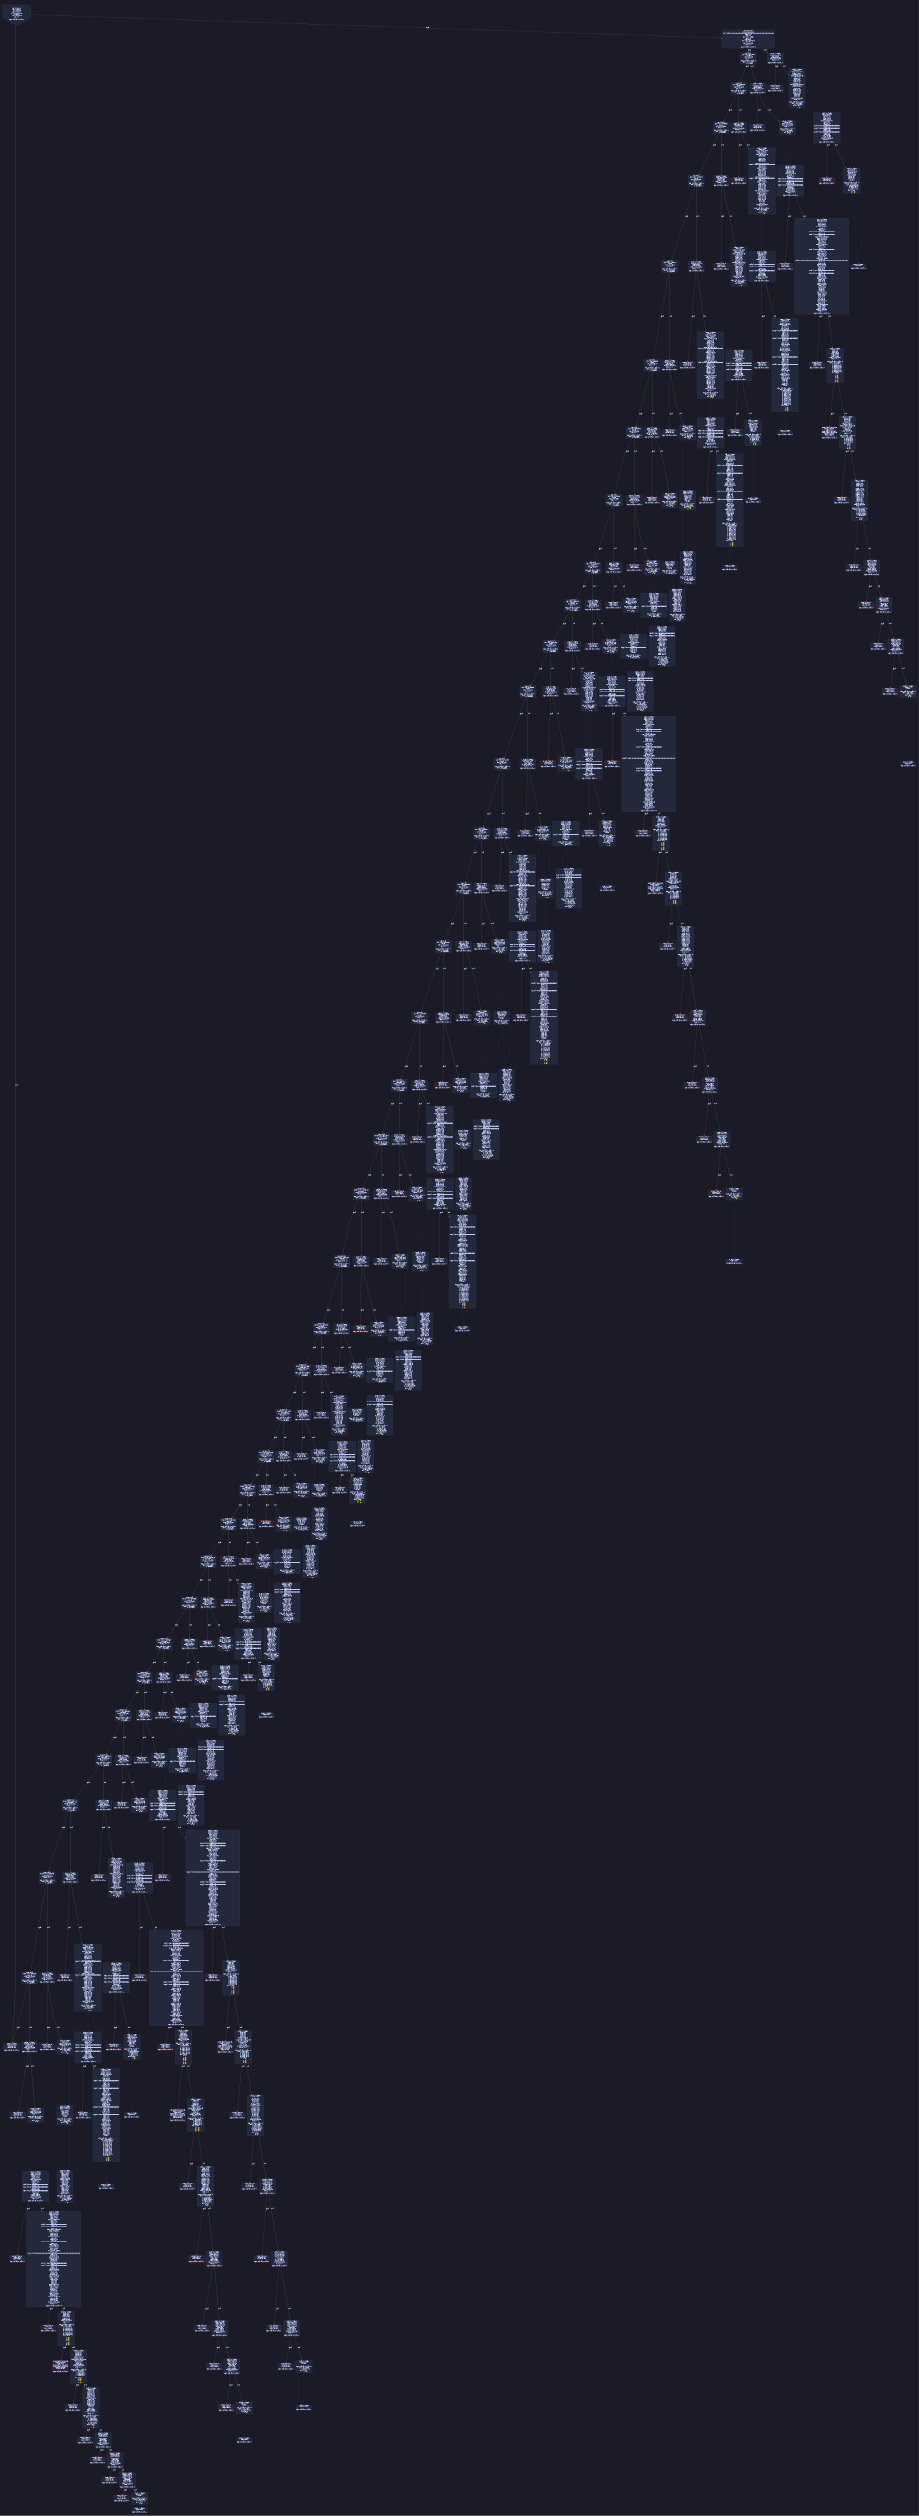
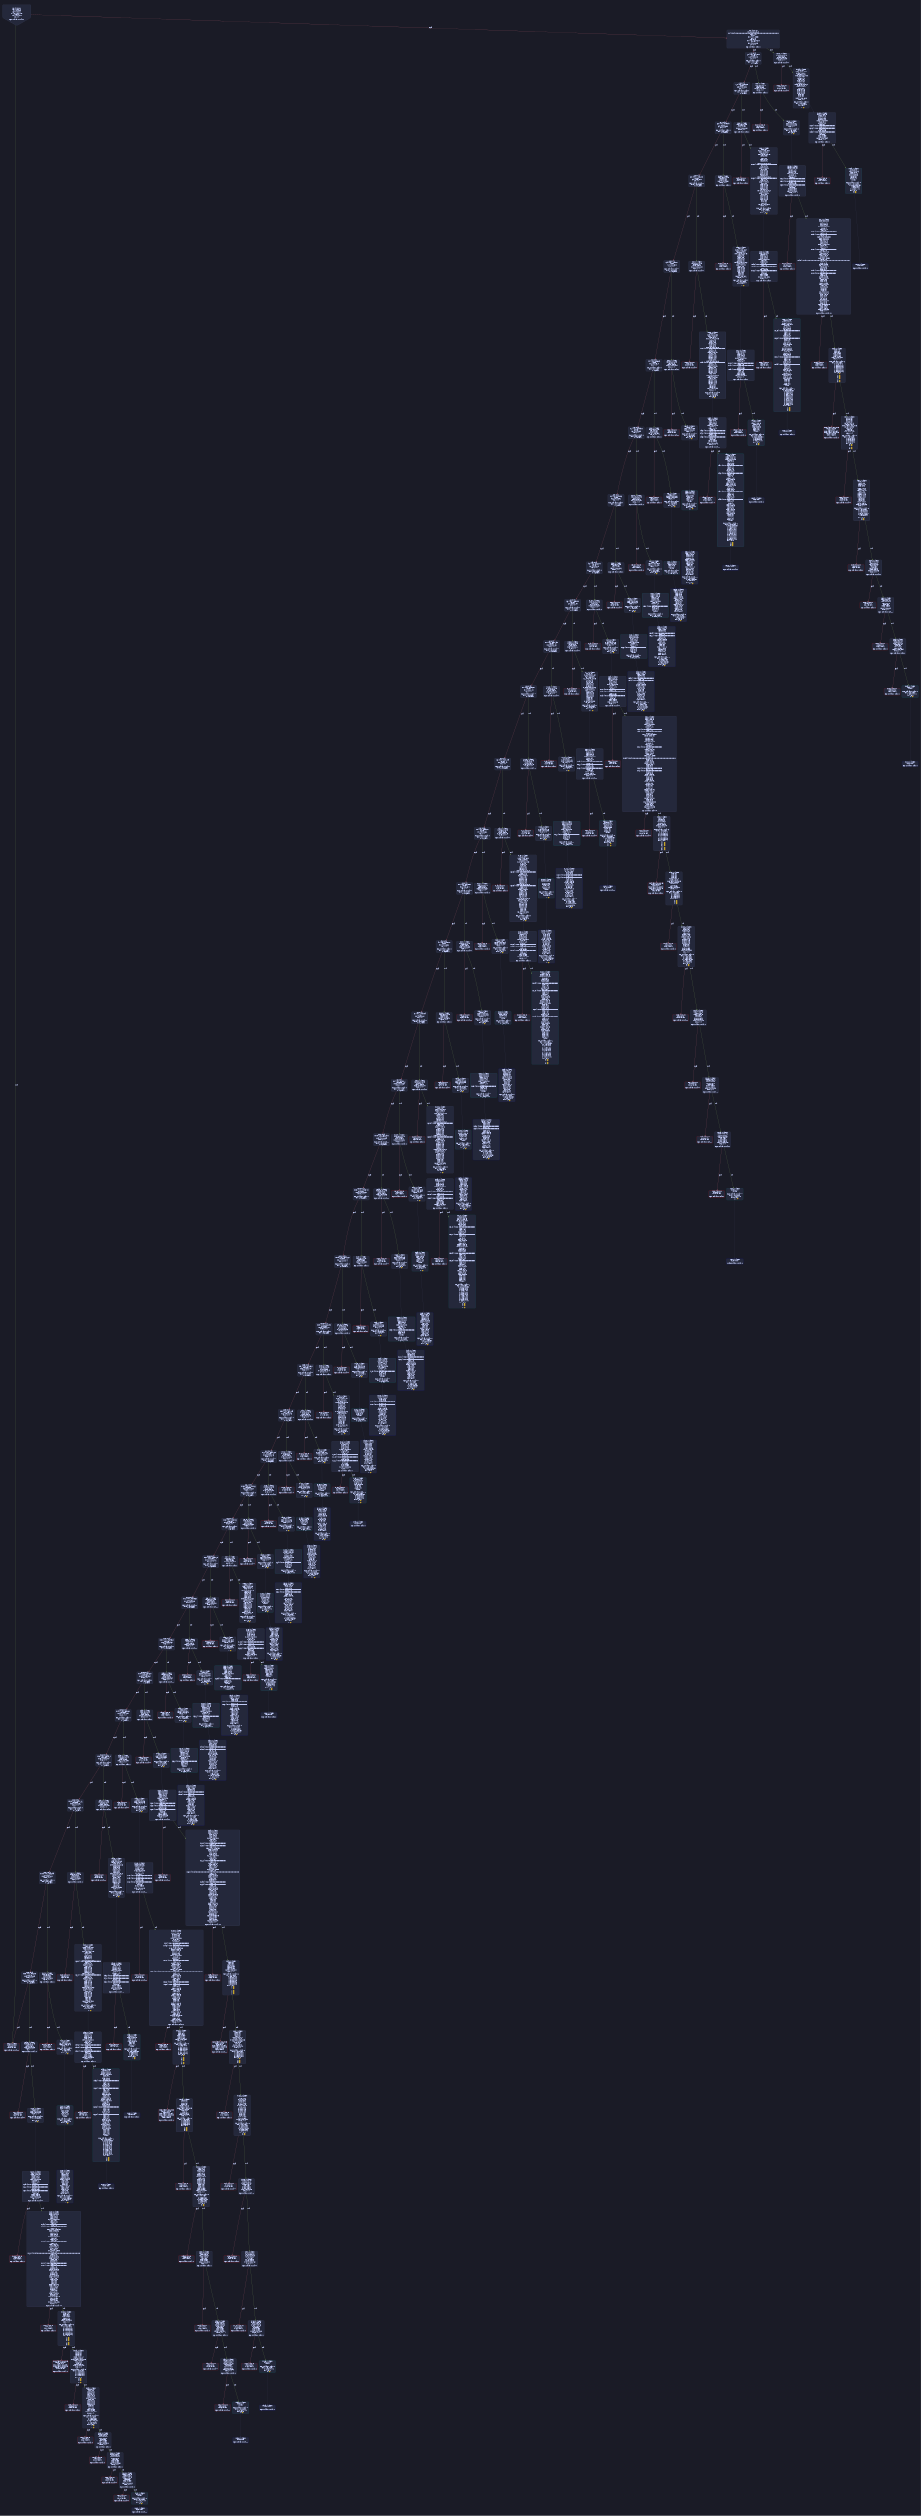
(463, 1329) -> none
